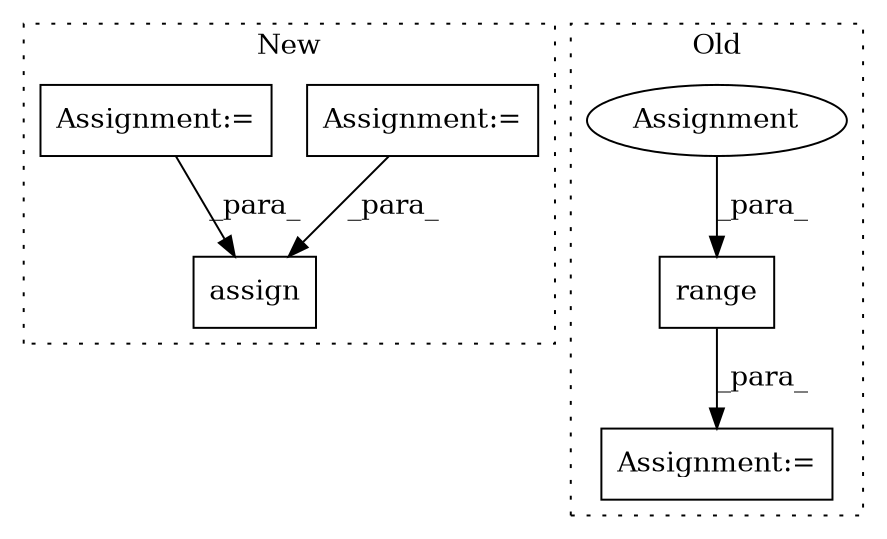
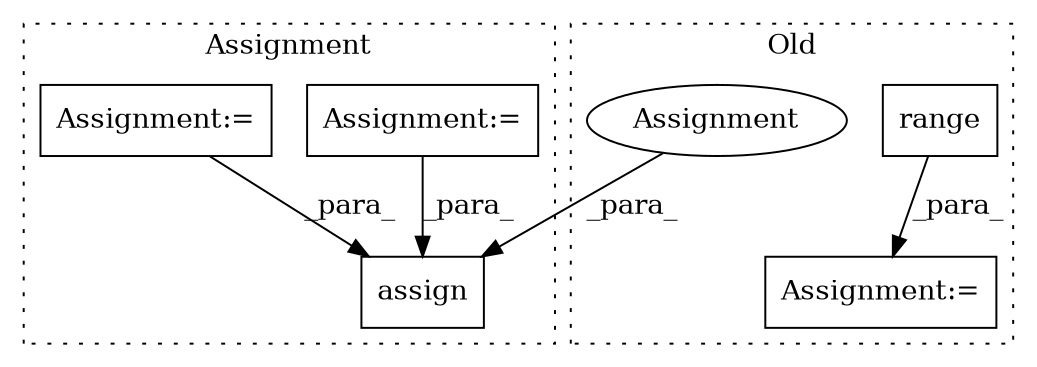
(289, 46) -> (289, 46)
(717, 196) -> (585, 198)
